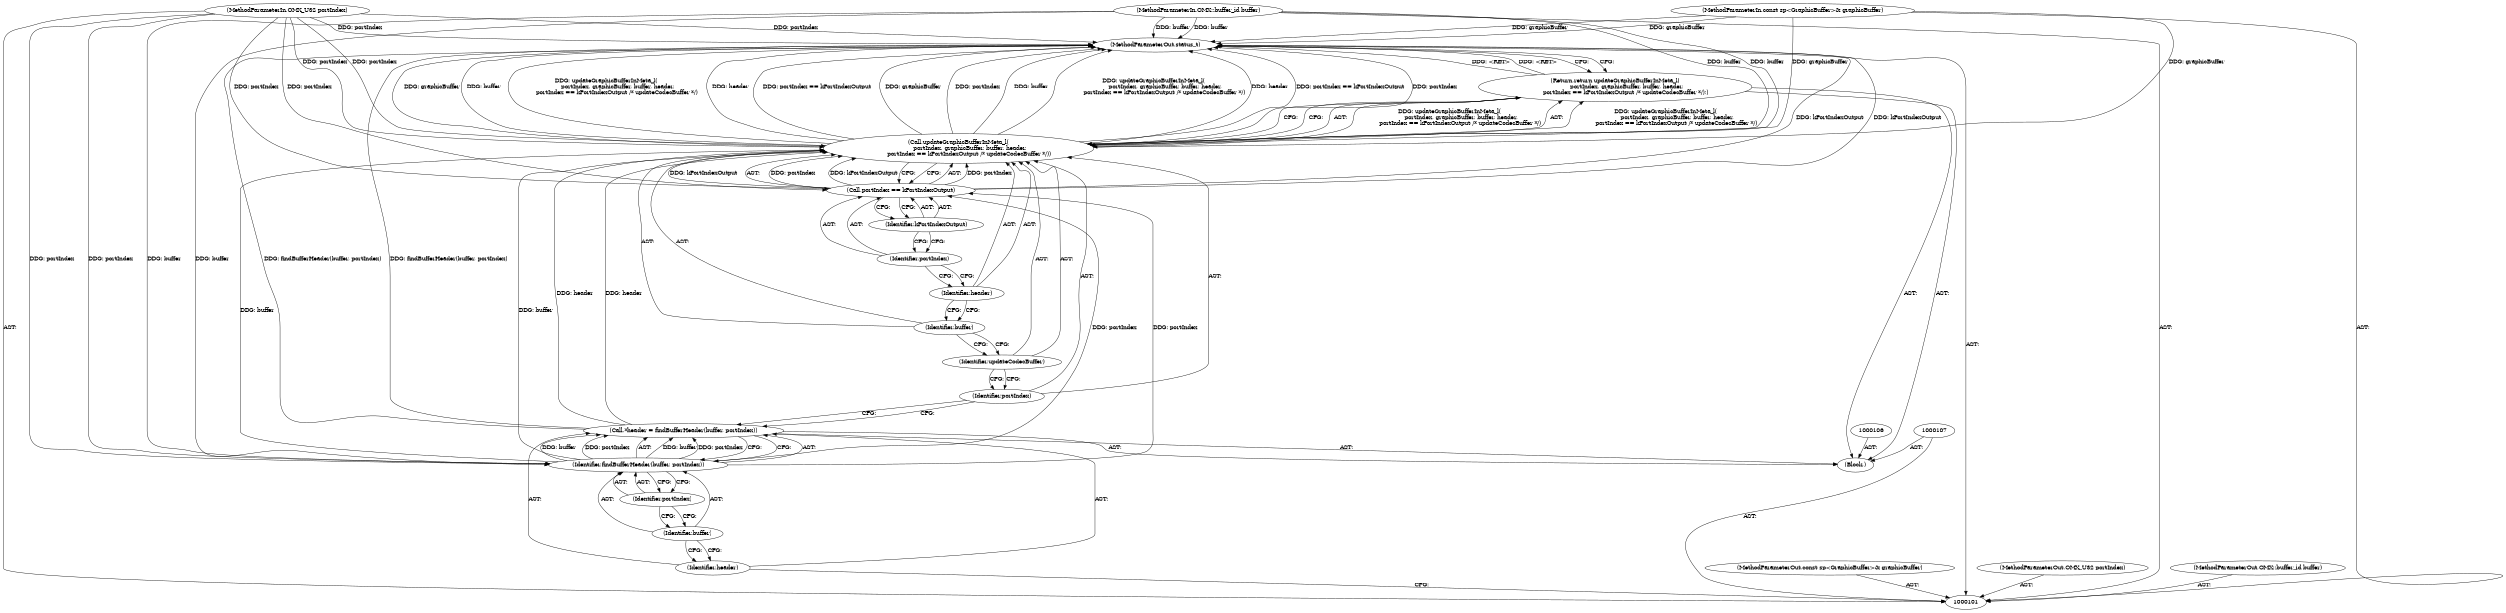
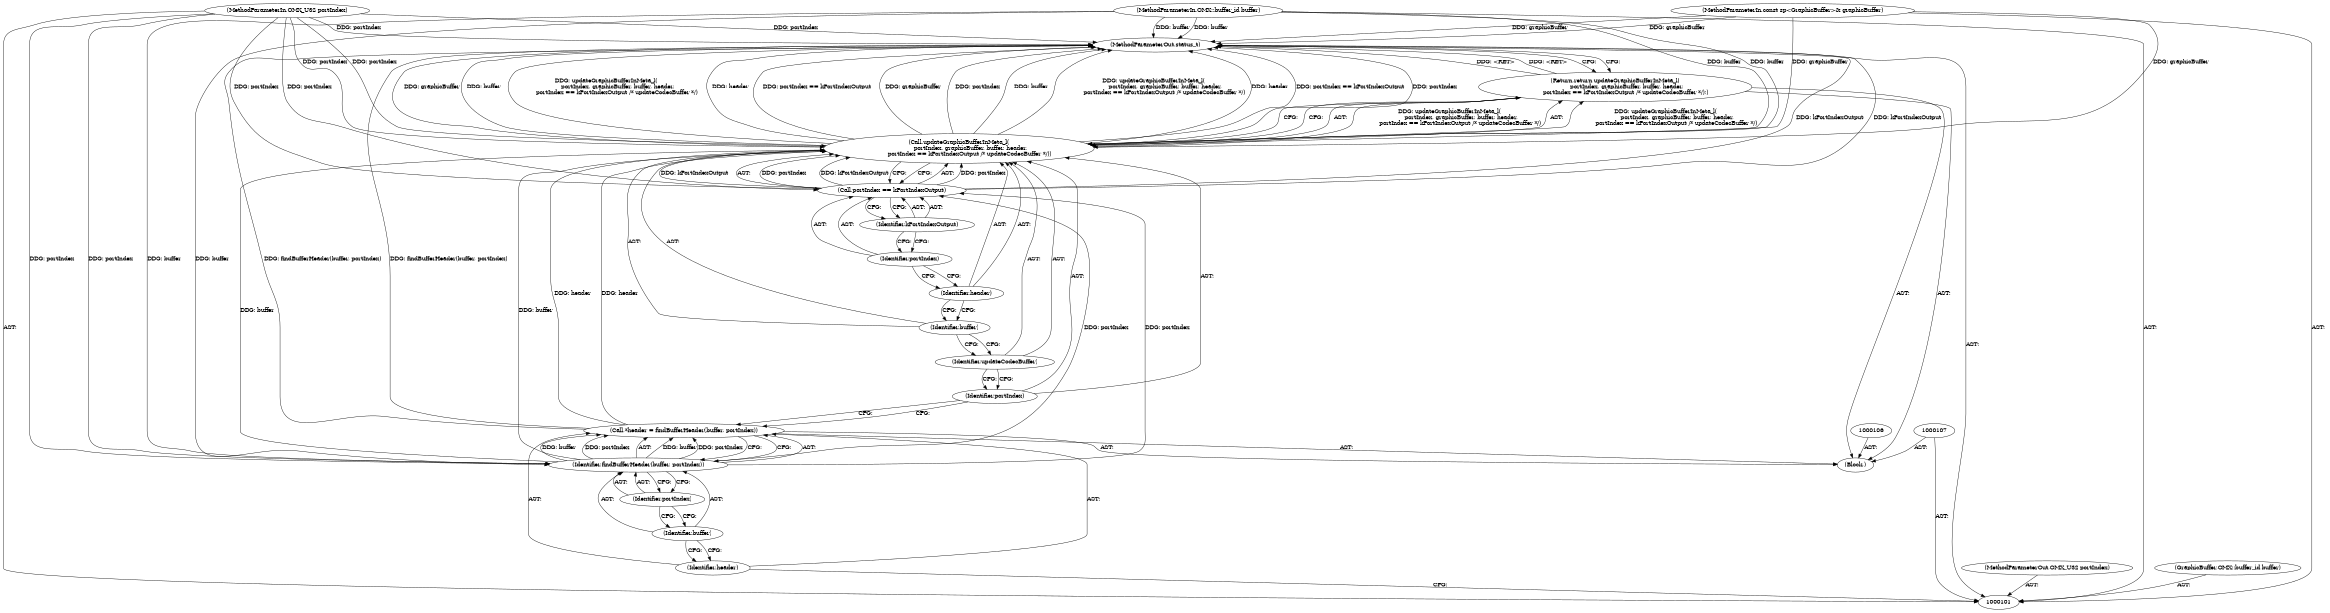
(1830, 568) -> none
(2258, 568) -> (2228, 568)
